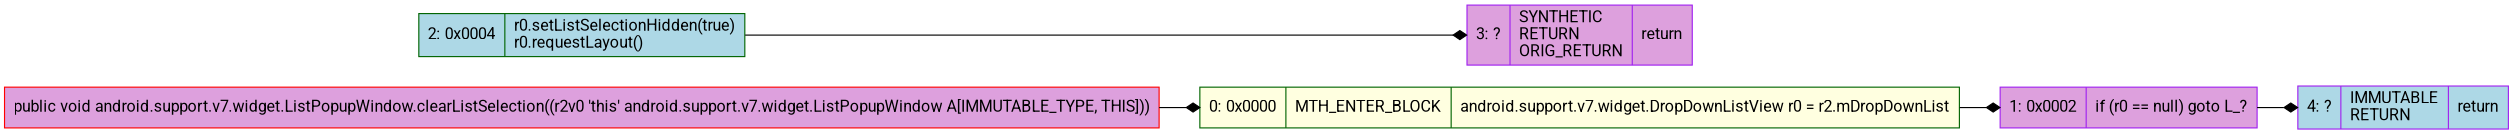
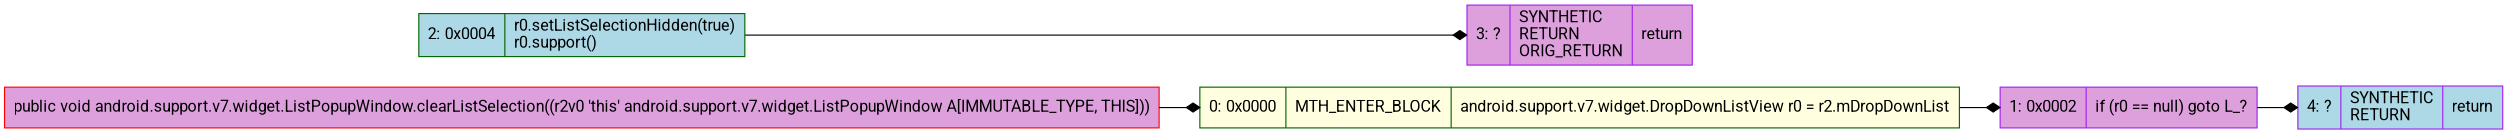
(579, 43) -> (555, 43)
(2395, 98) -> (2392, 98)
